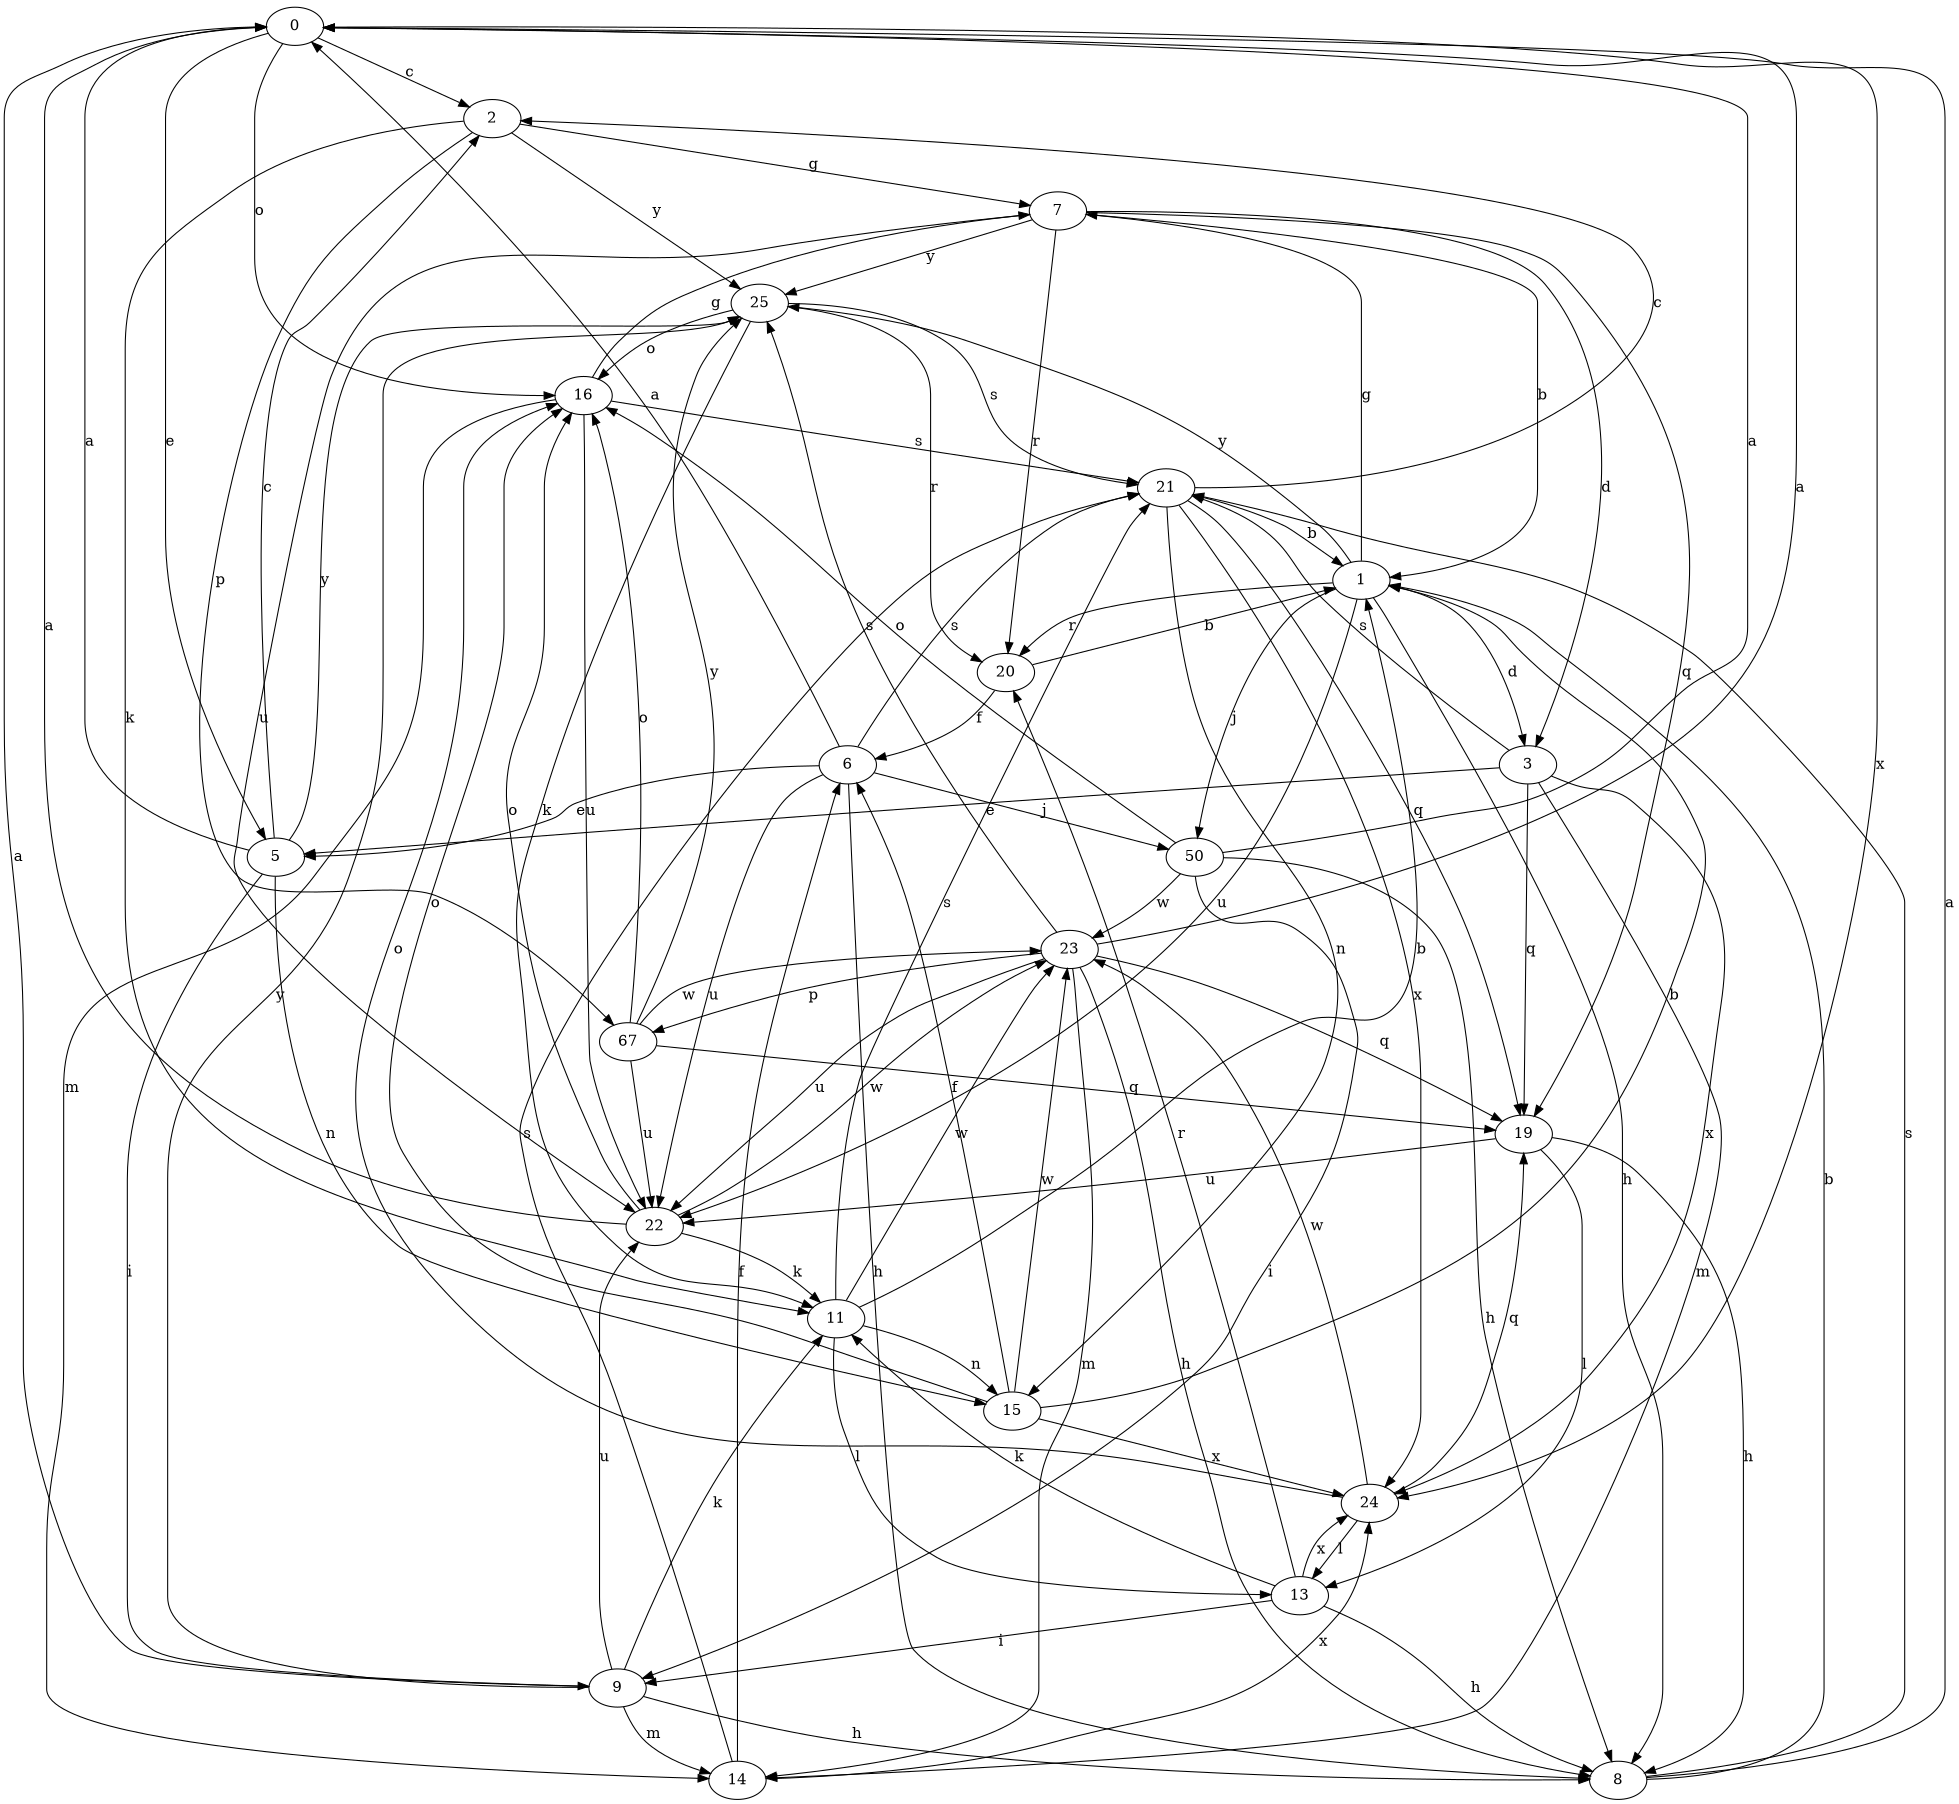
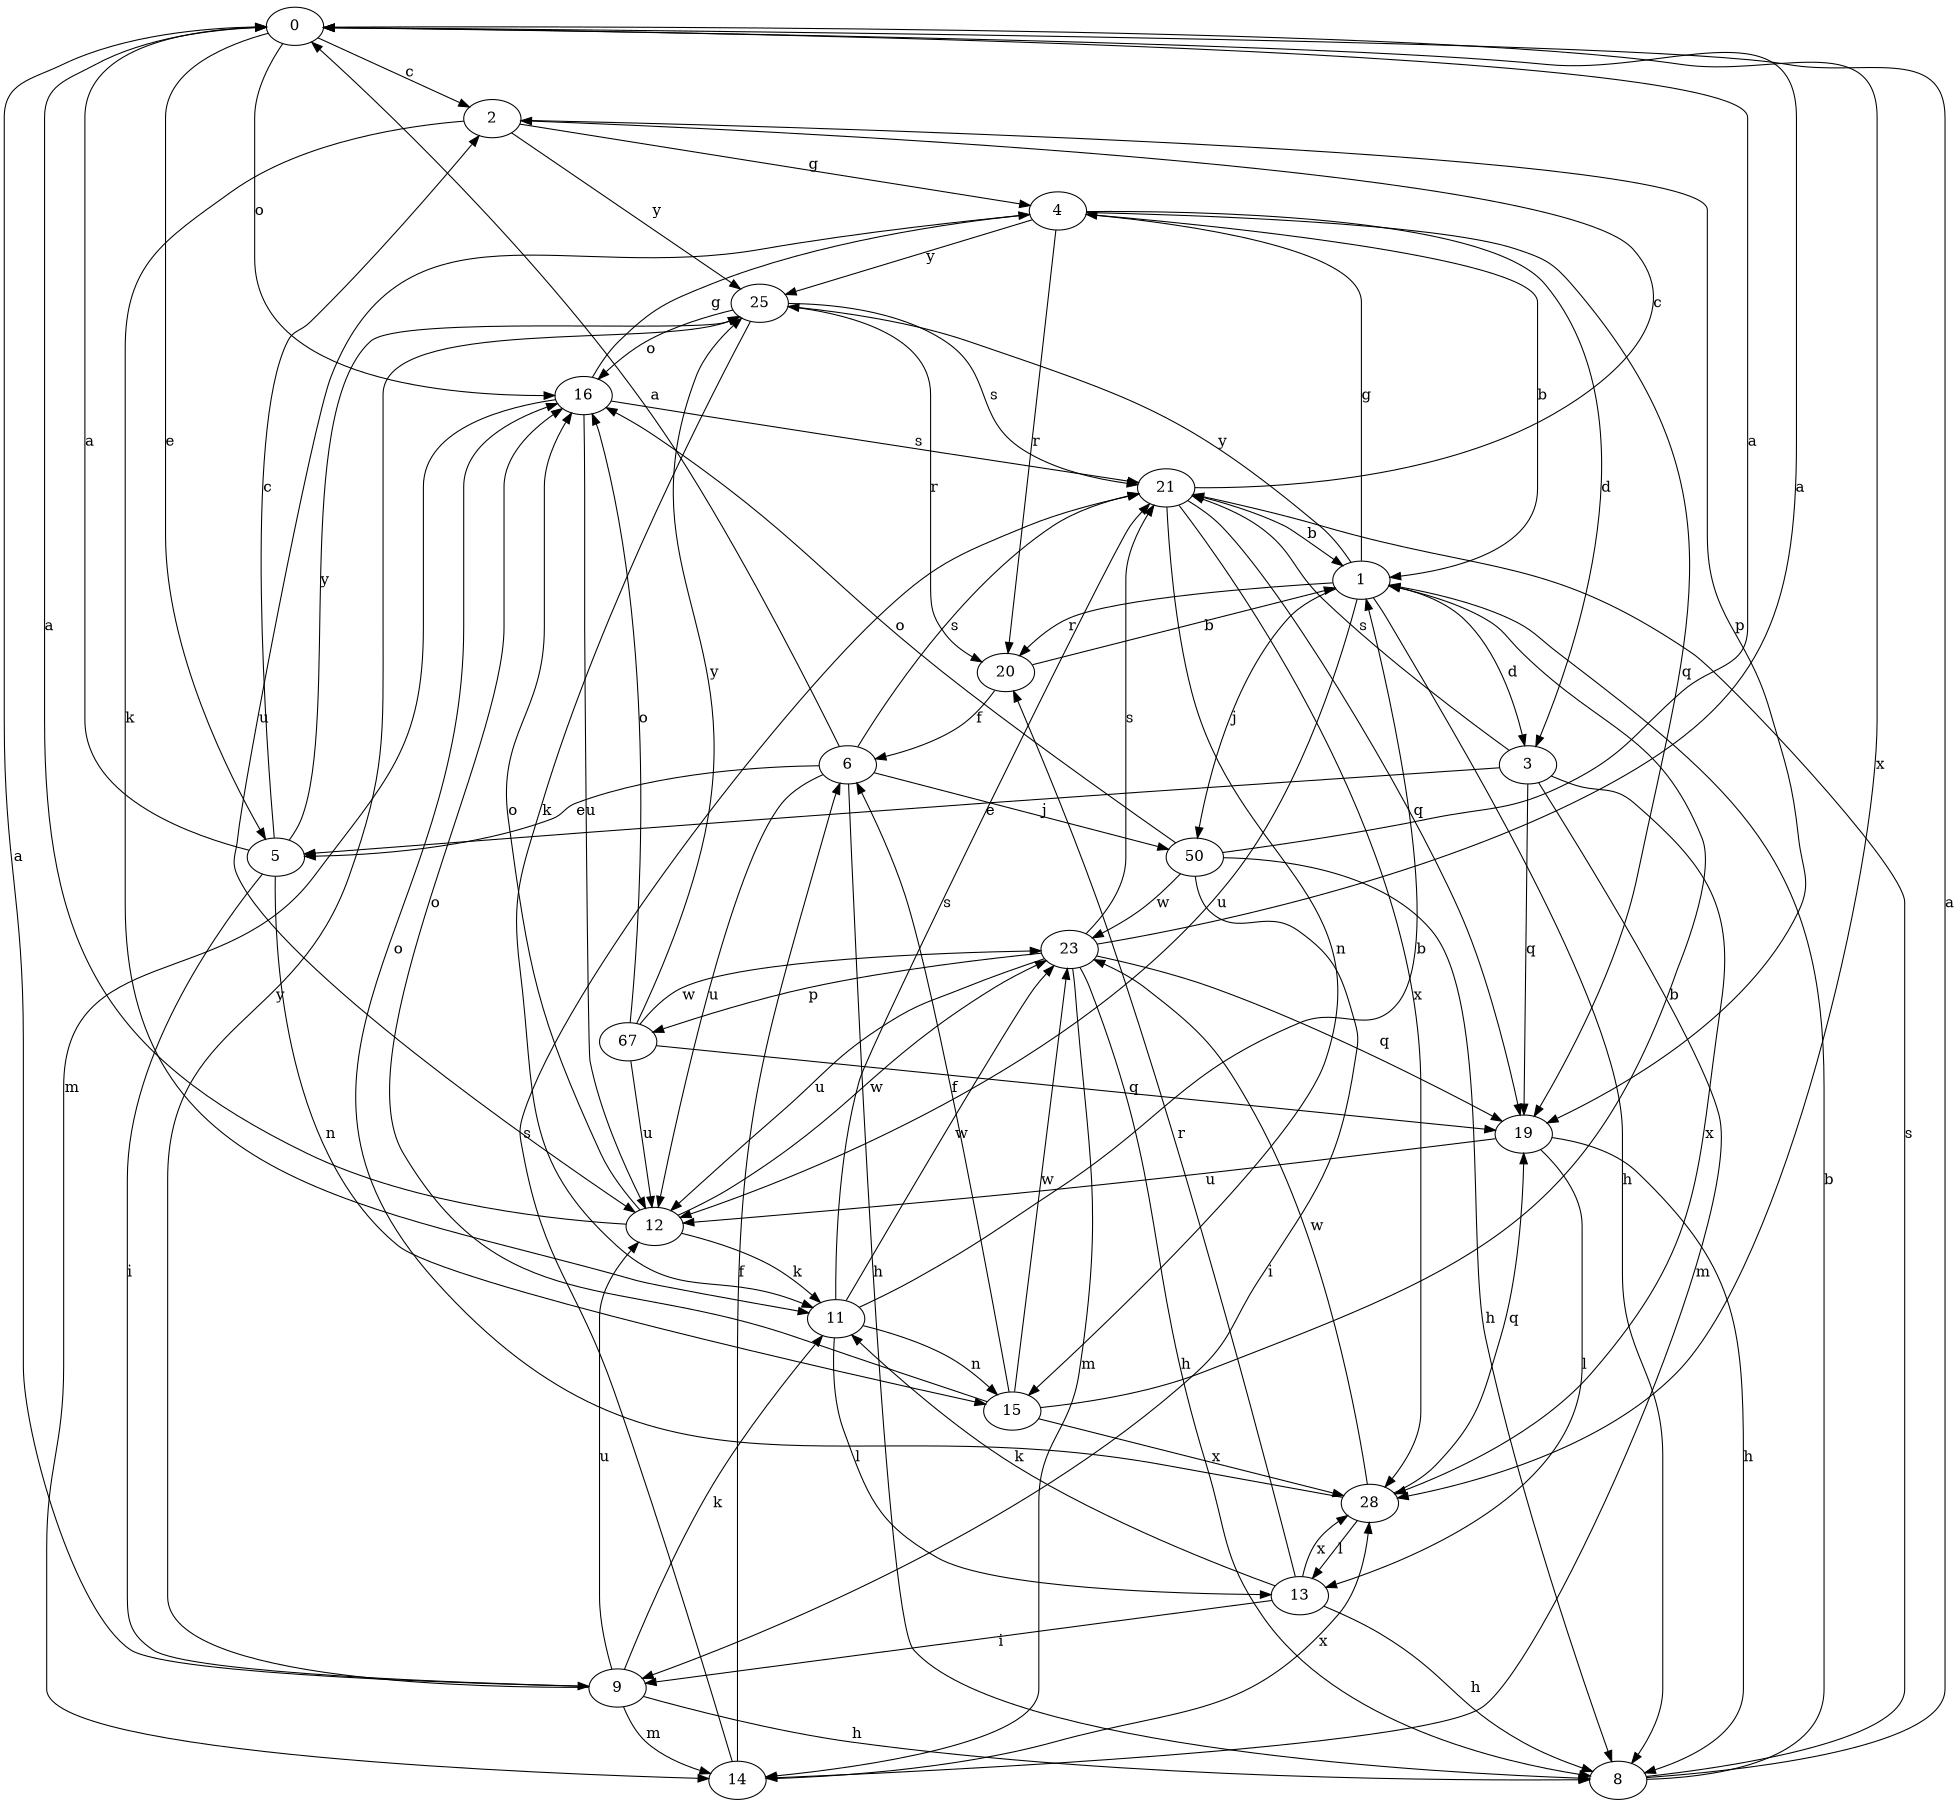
(1058, 211) -> (1058, 211)
(874, 651) -> (1126, 728)
(203, 668) -> (1637, 184)
(655, 1226) -> (655, 1226)
(1370, 1503) -> (1370, 1503)
